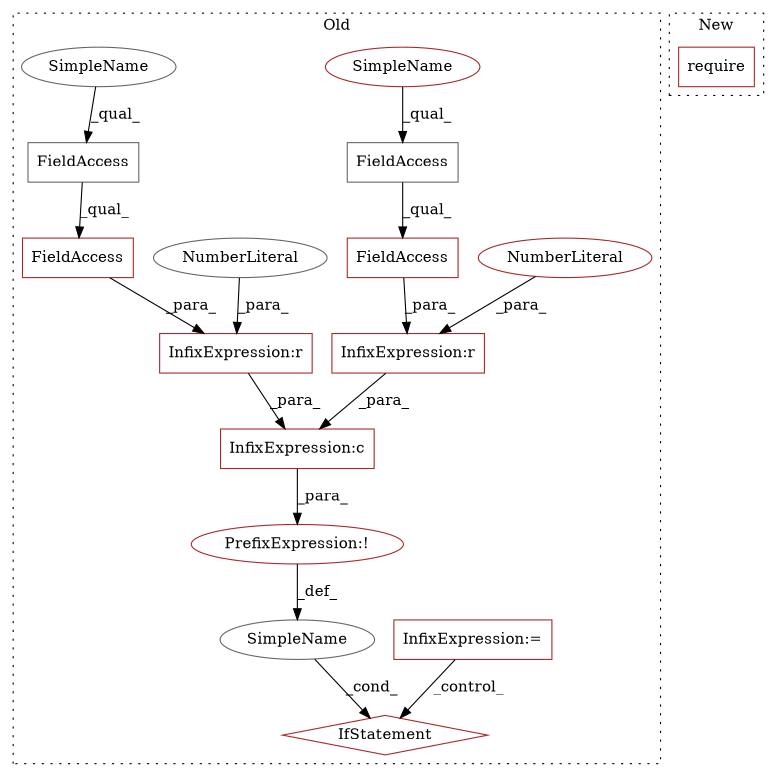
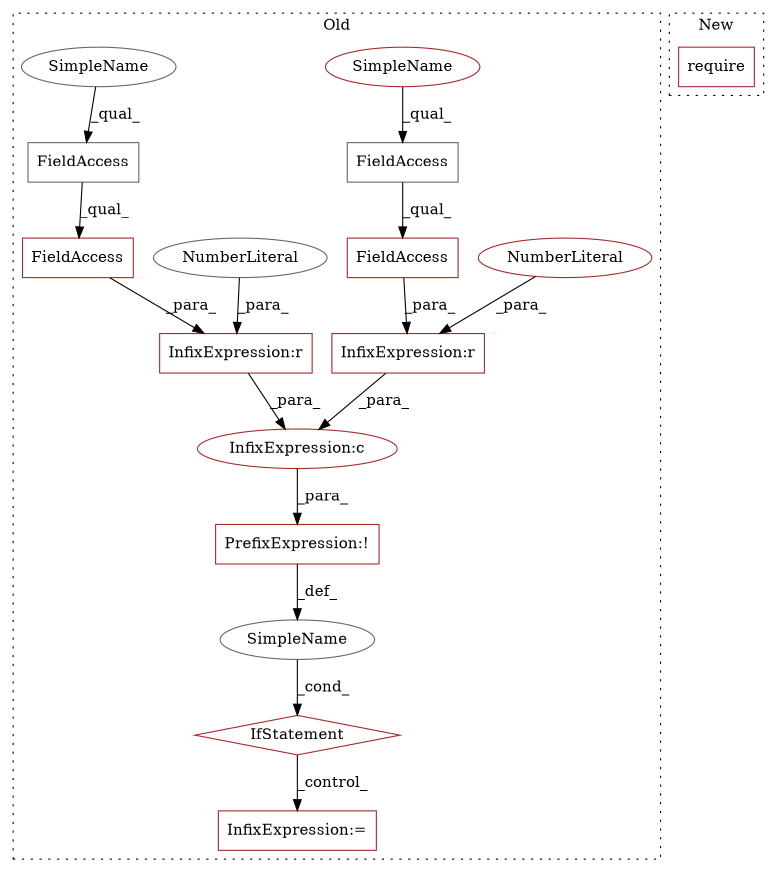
(297, 449) -> (297, 449)
(297, 544) -> (297, 544)
(432, 685) -> (297, 777)
